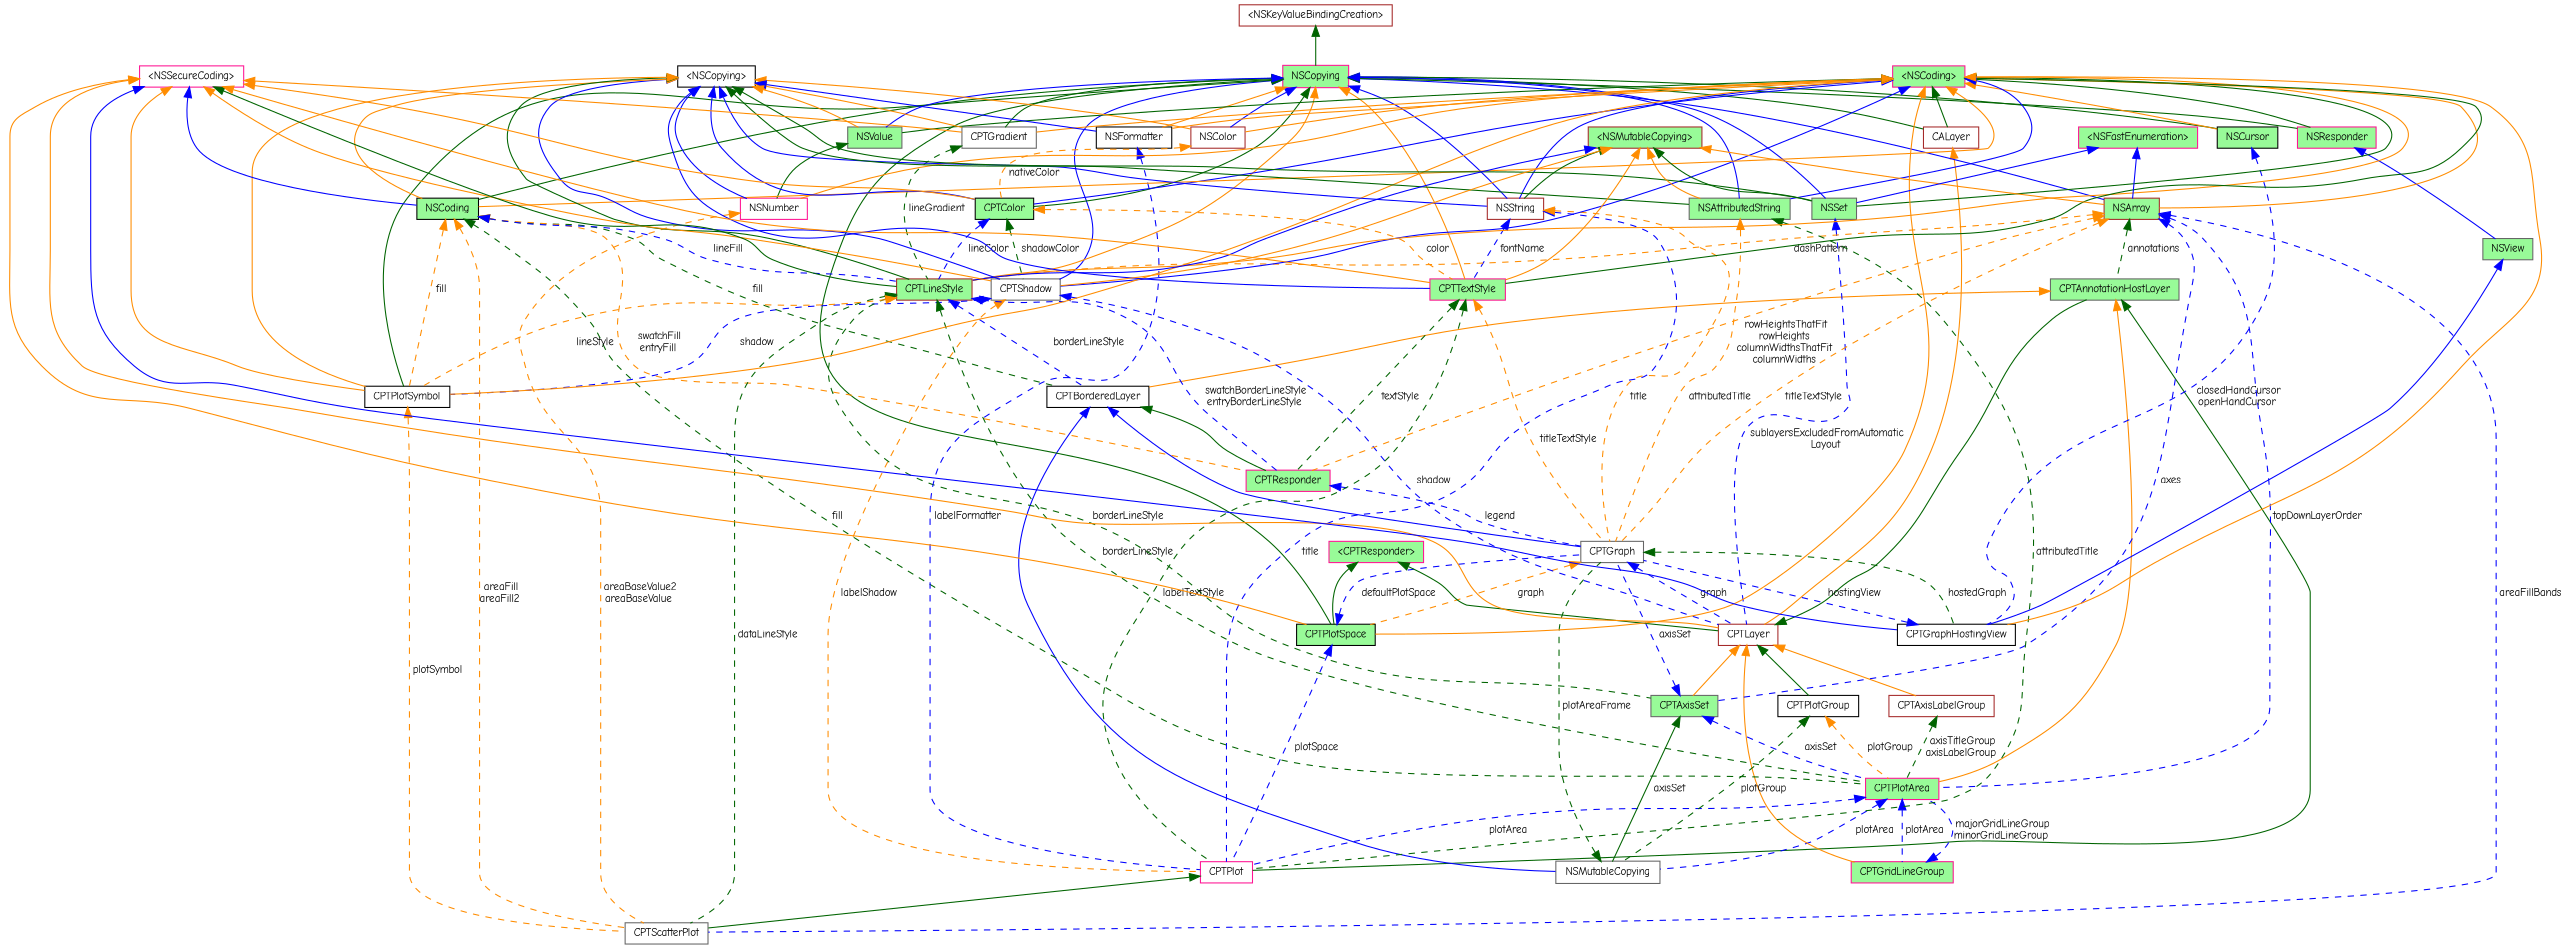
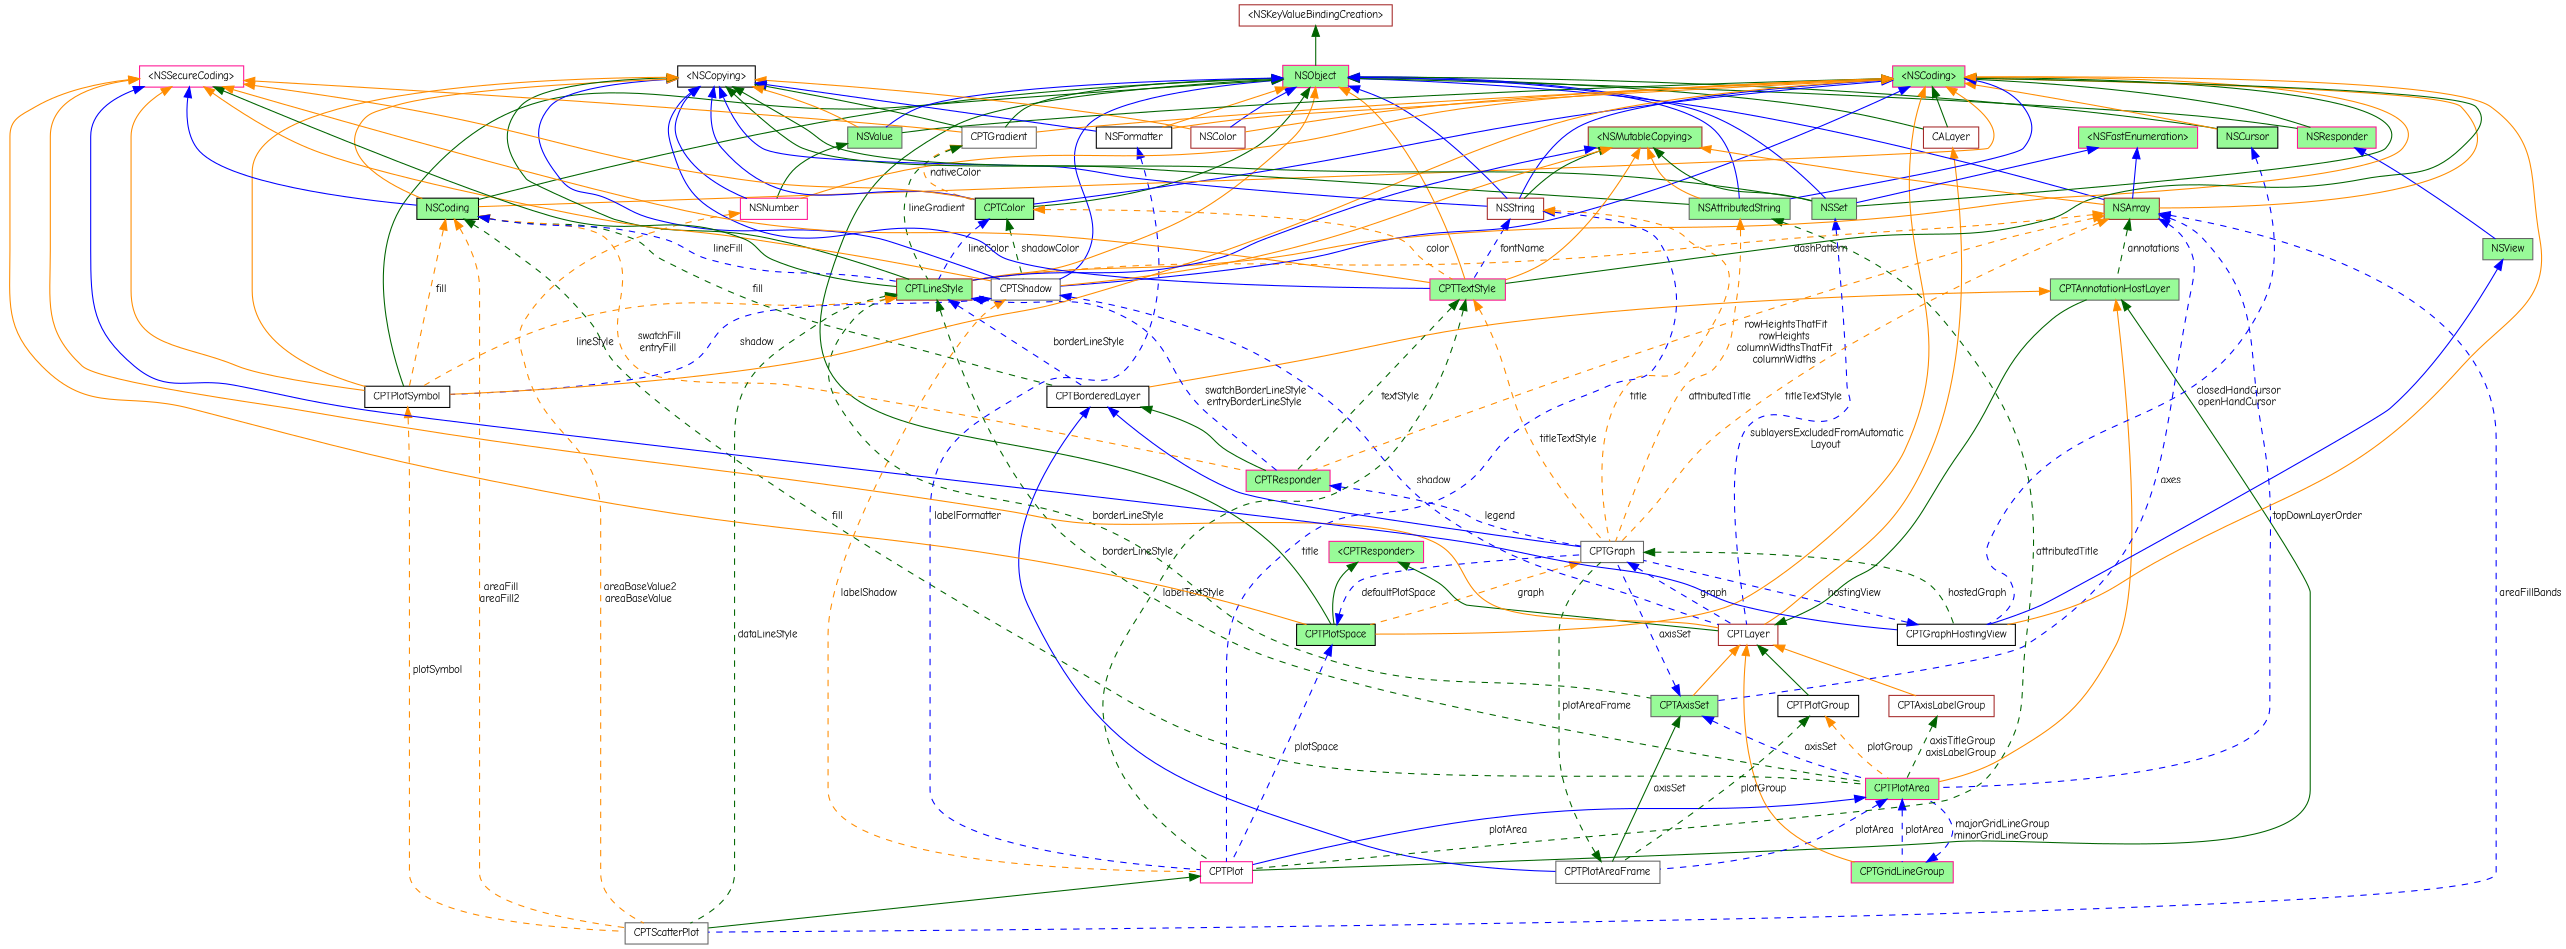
(1316, 76) -> (1316, 76)
(865, 105) -> (865, 105)
(1106, 149) -> (930, 182)
(1551, 812) -> (1551, 812)
(1608, 872) -> (1608, 872)
